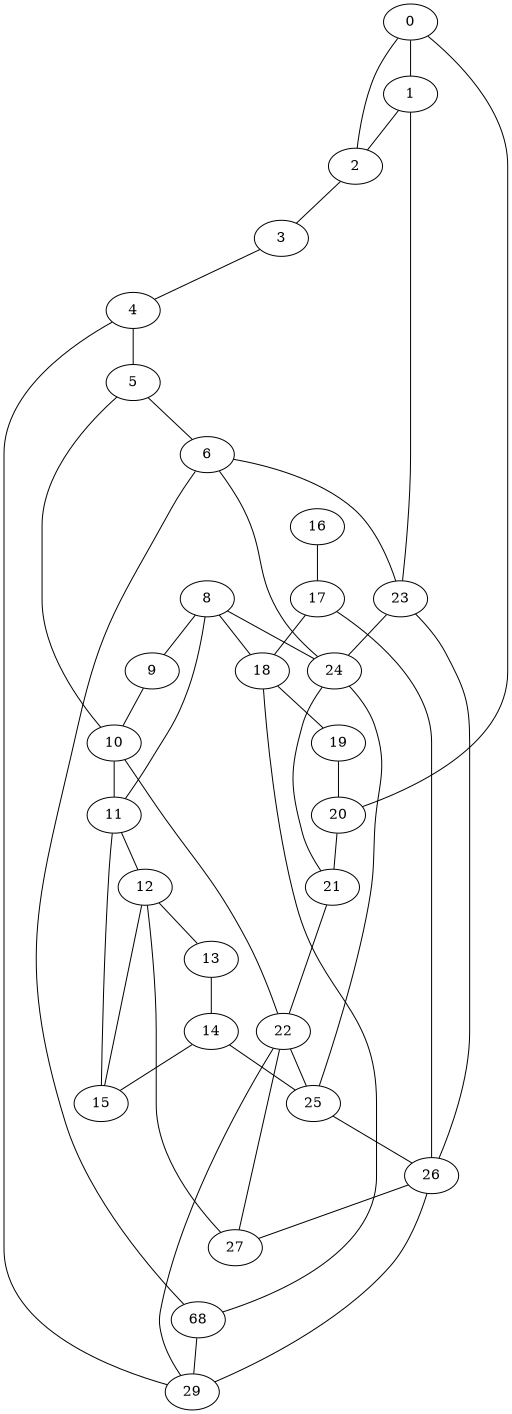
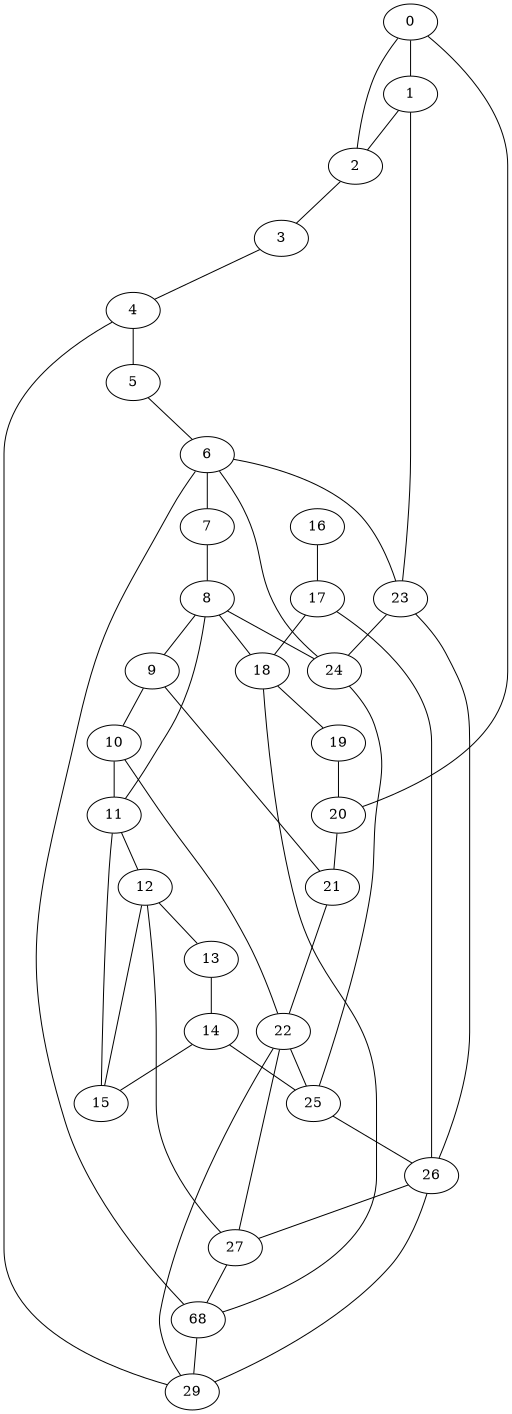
none -> (207, 527)
(42, 558) -> none
(293, 779) -> (242, 779)
none -> (217, 1284)
